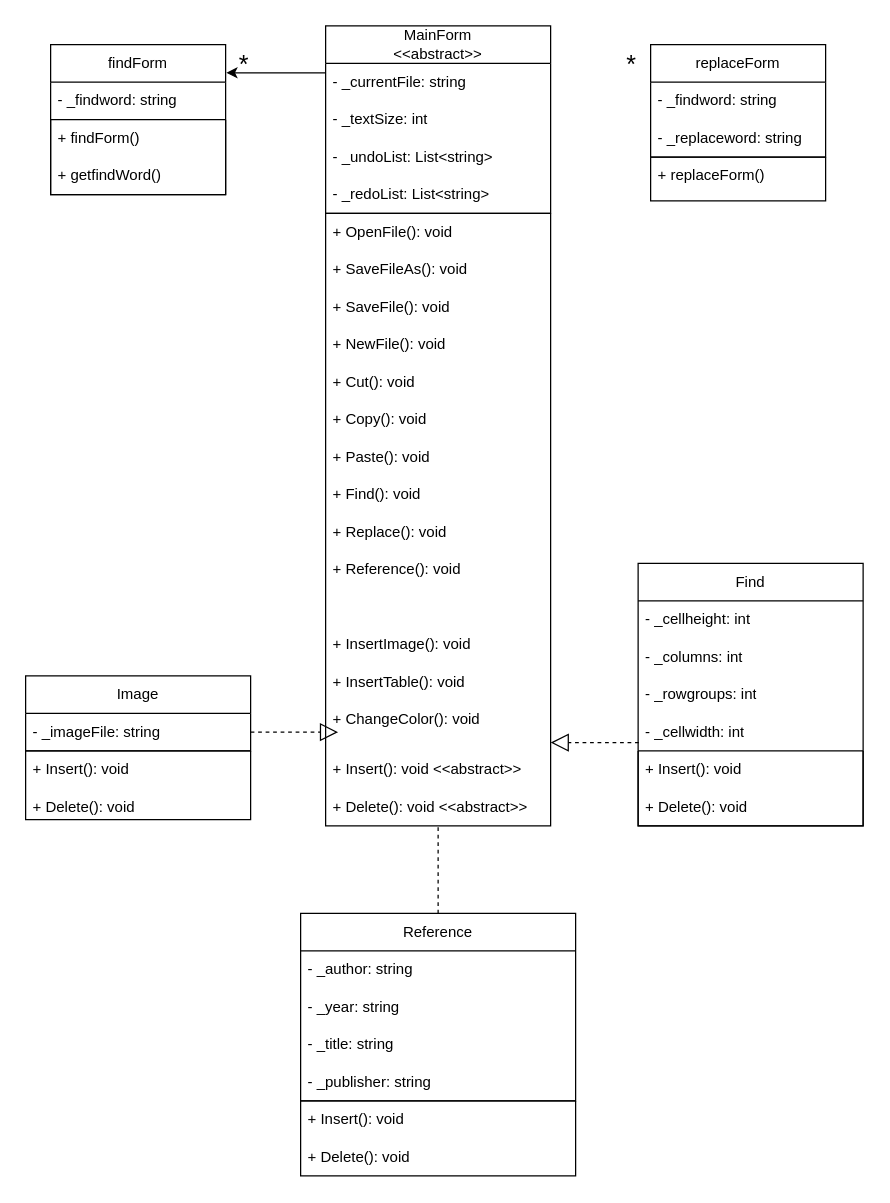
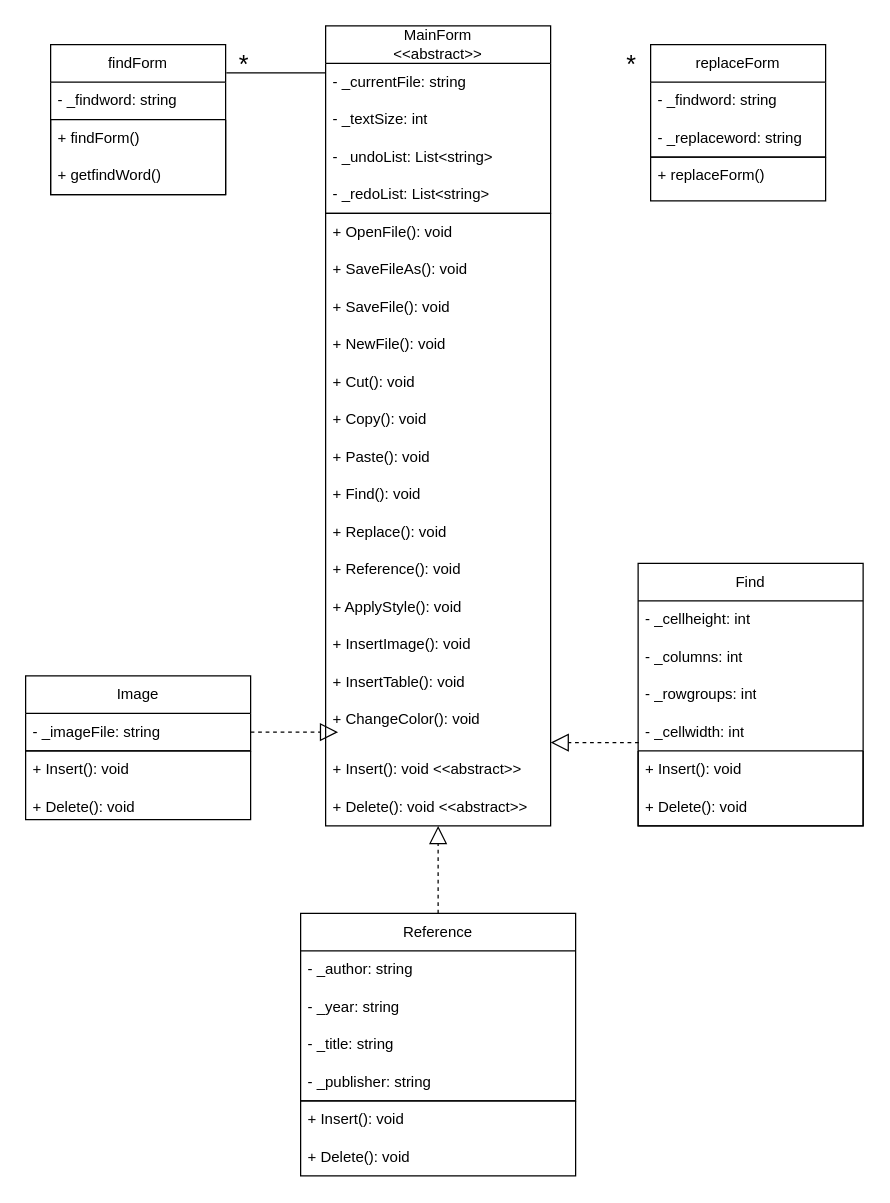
(236, 73) -> (232, 73)
none -> (413, 607)
(438, 837) -> (438, 844)
